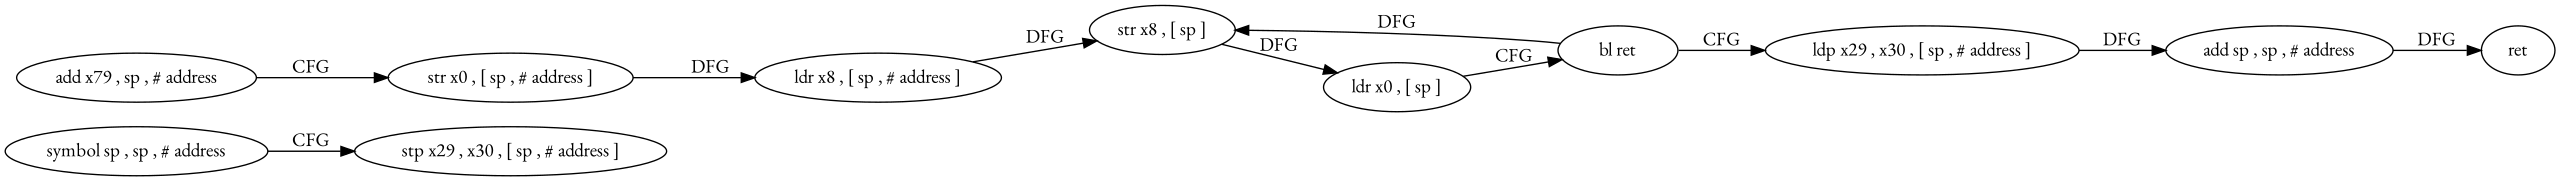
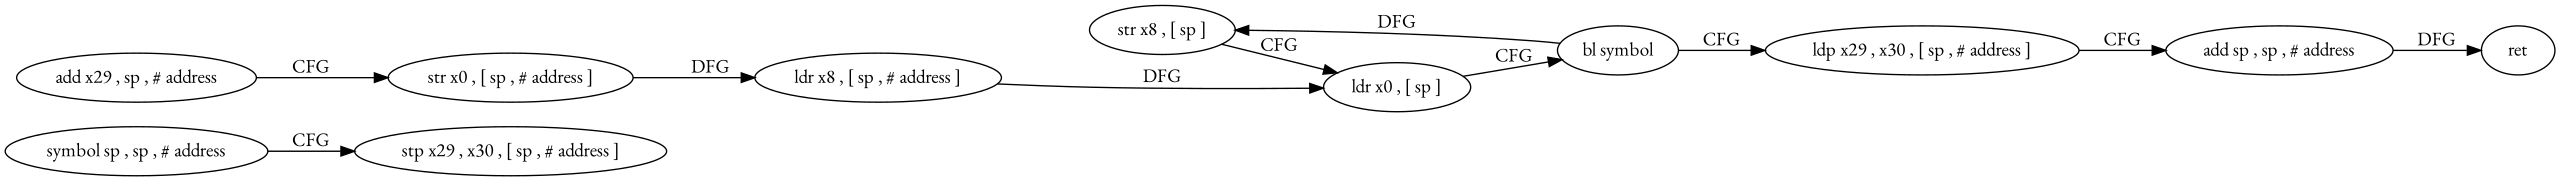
(2123, 40) -> (2123, 40)
(1279, 46) -> (1279, 46)
(1618, 50) -> (1618, 50)
(1028, 53) -> (1153, 88)
(137, 78) -> (137, 78)
